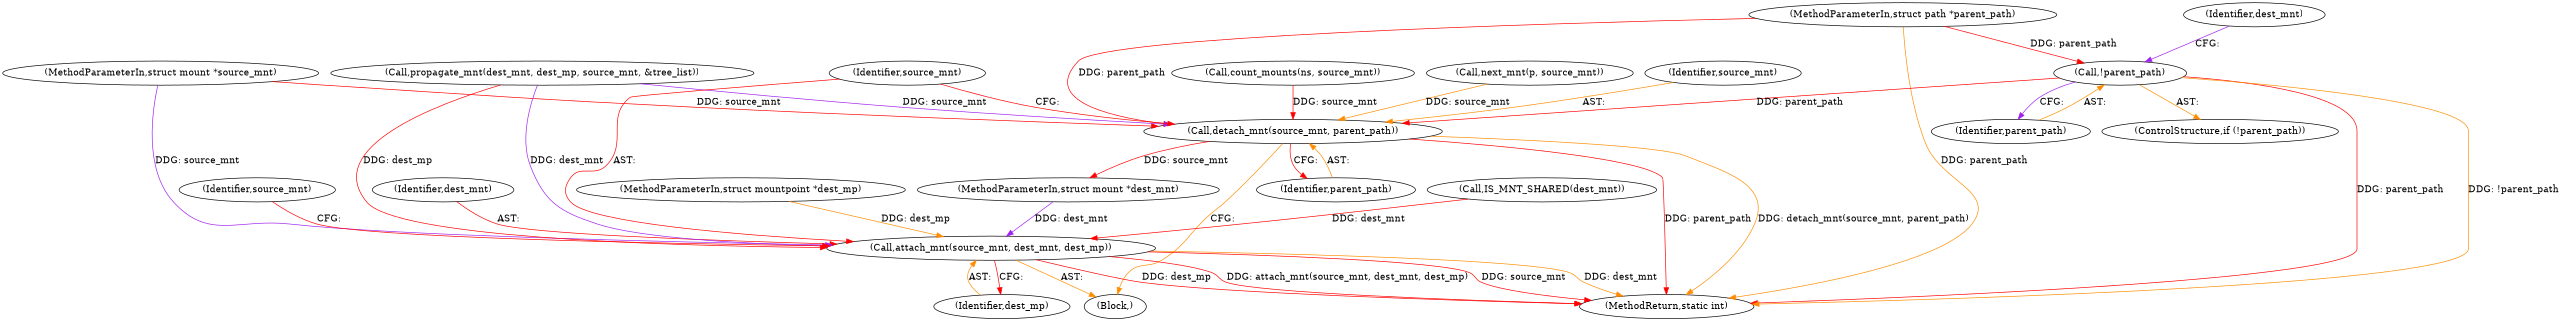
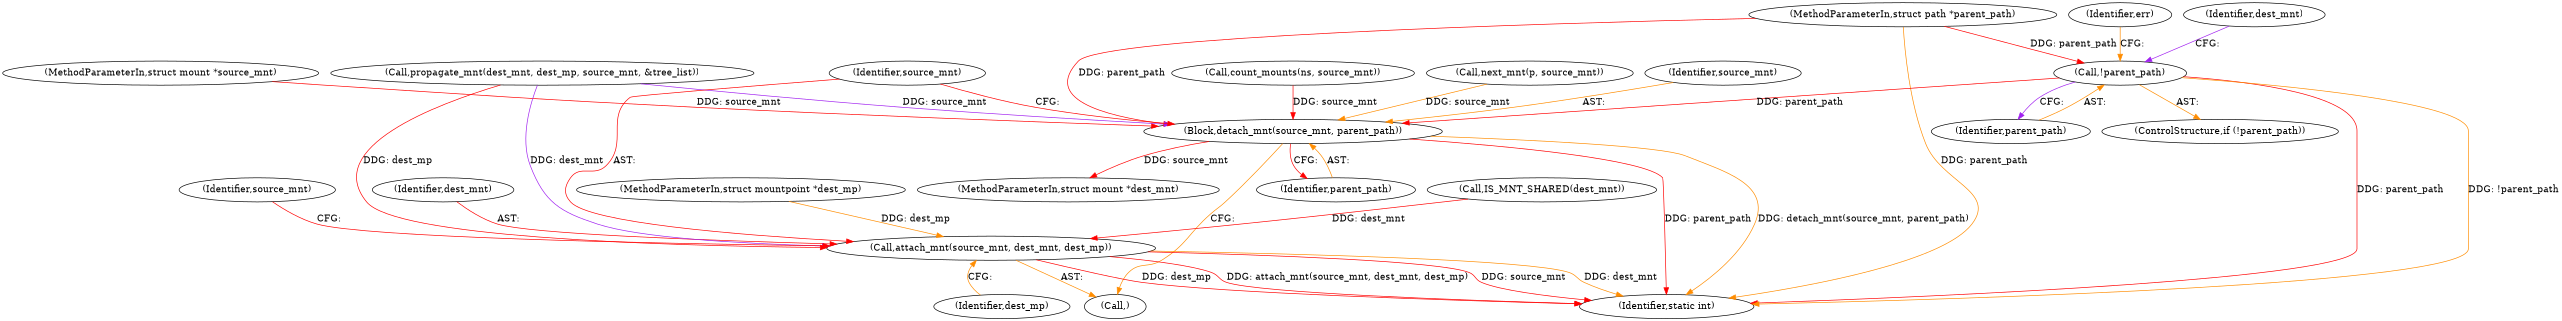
none -> (2120, 15)
(1293, 131) -> (1293, 131)
(1032, 217) -> none
(298, 225) -> none
(997, 274) -> none
(982, 277) -> (982, 277)
(1115, 307) -> (1115, 307)
(1667, 307) -> (1667, 307)
